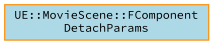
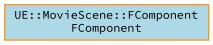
(107, 22) -> (107, 22)
